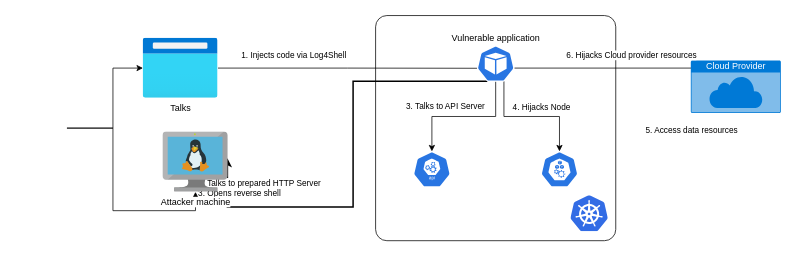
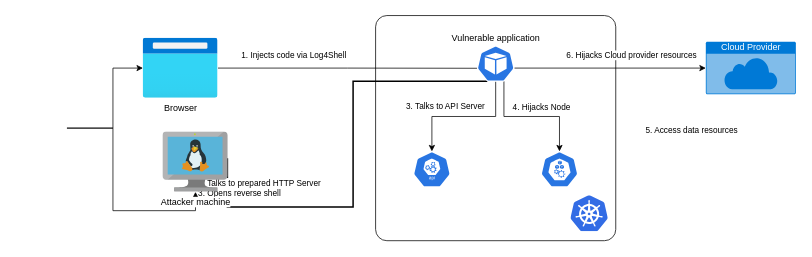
(735, 87) -> (750, 68)
(181, 109) -> (181, 109)
(227, 166) -> (227, 163)
